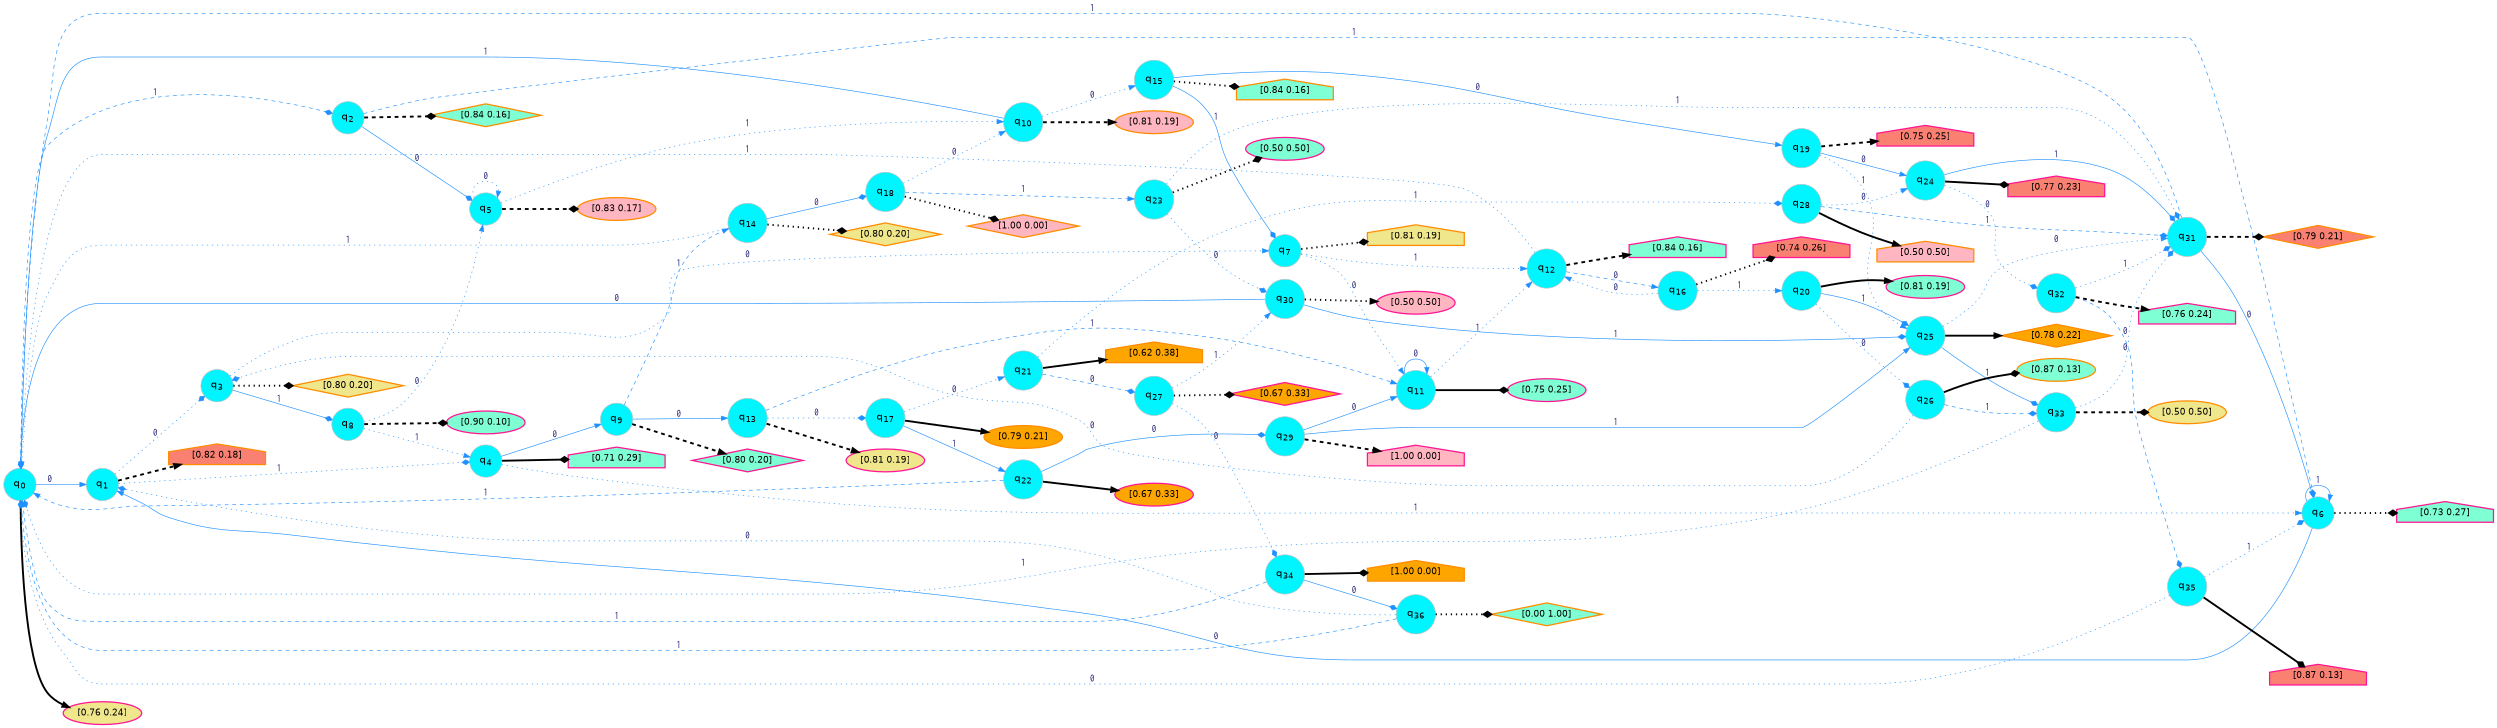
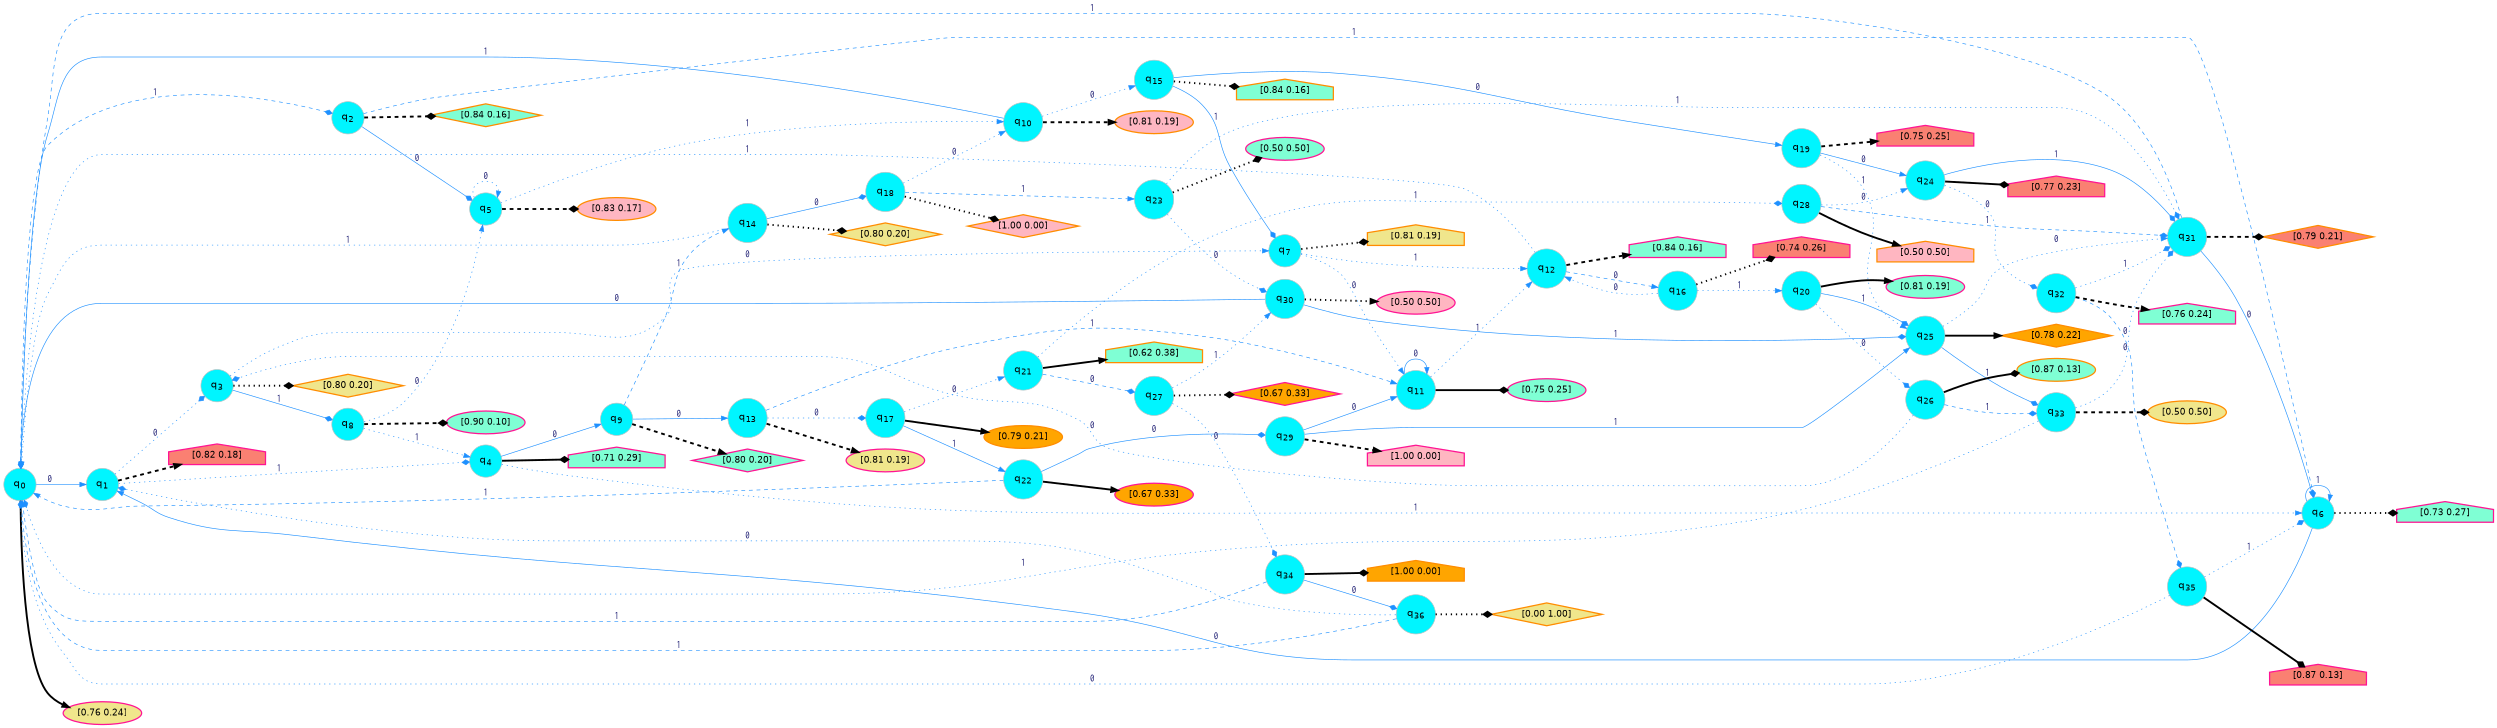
(1154, 353) -> (1154, 353)
(217, 455) -> (217, 455)
(1547, 614) -> (1547, 614)
